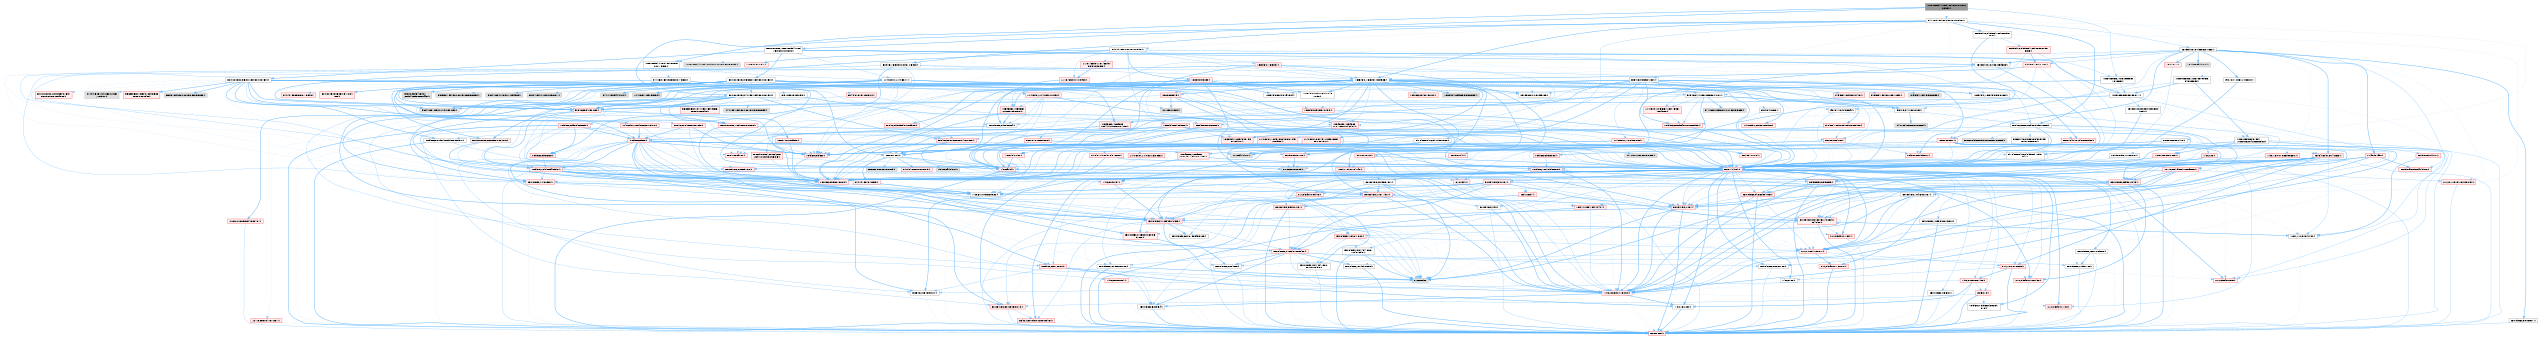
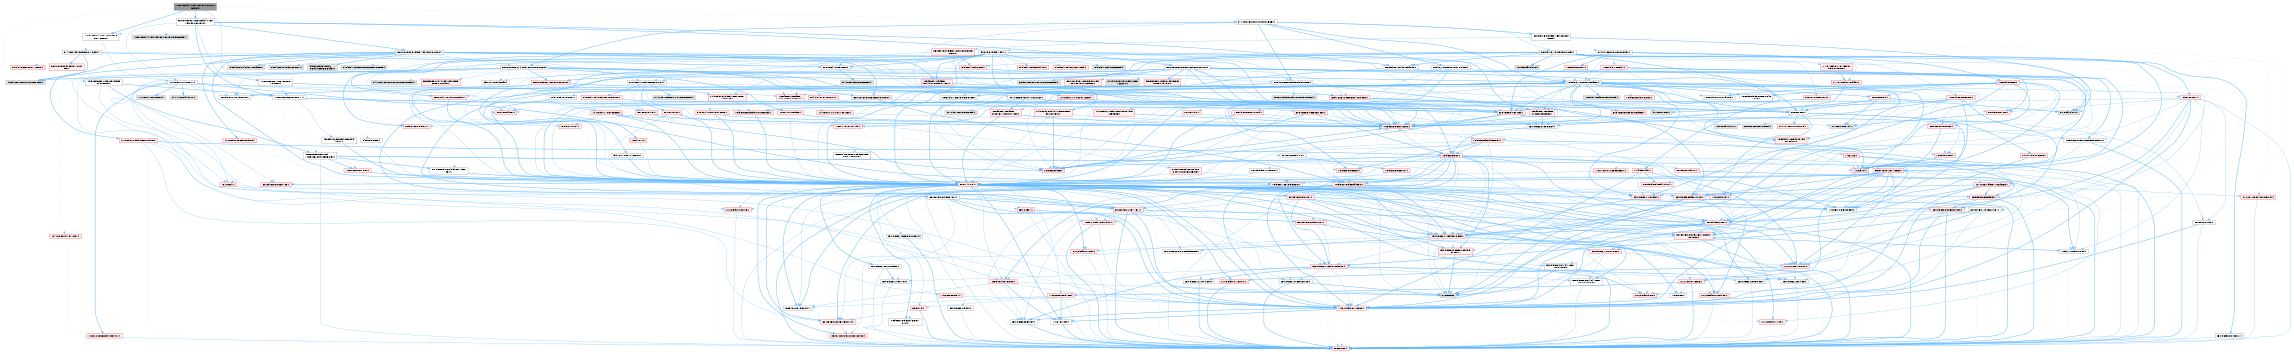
(644, 169) -> (1435, 132)
